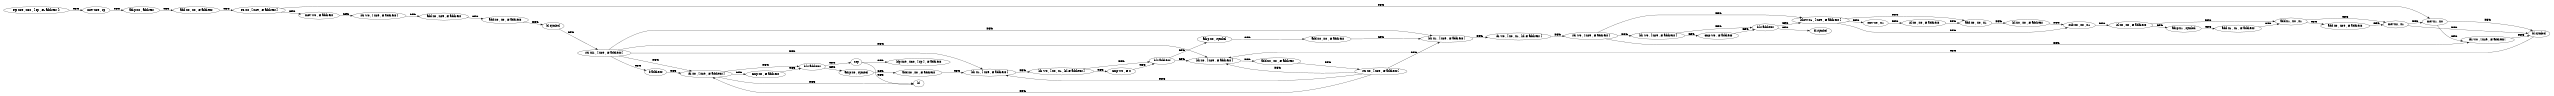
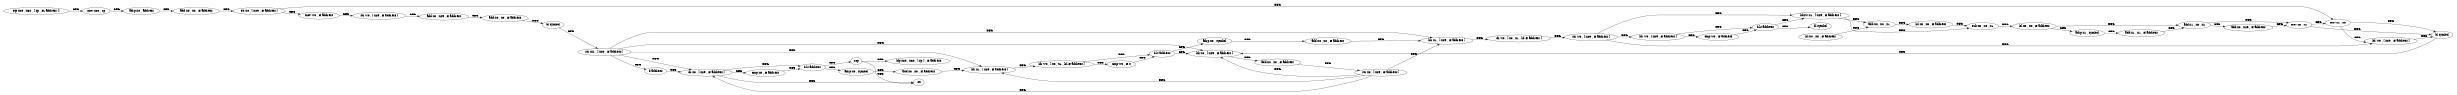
(2345, 17) -> (2248, 20)
(2415, 22) -> (2318, 22)
(1876, 23) -> none
(919, 83) -> (919, 82)
